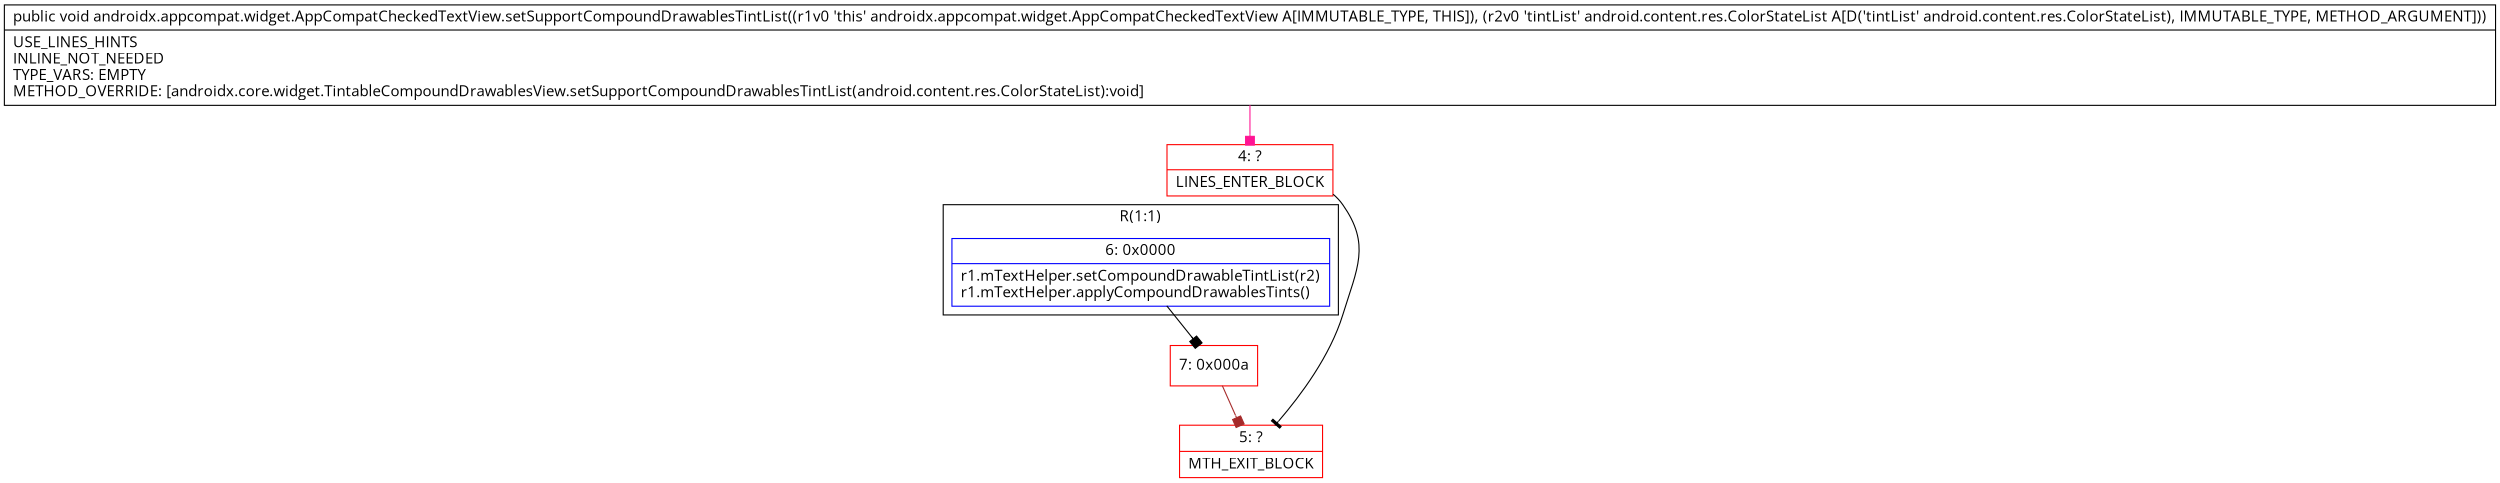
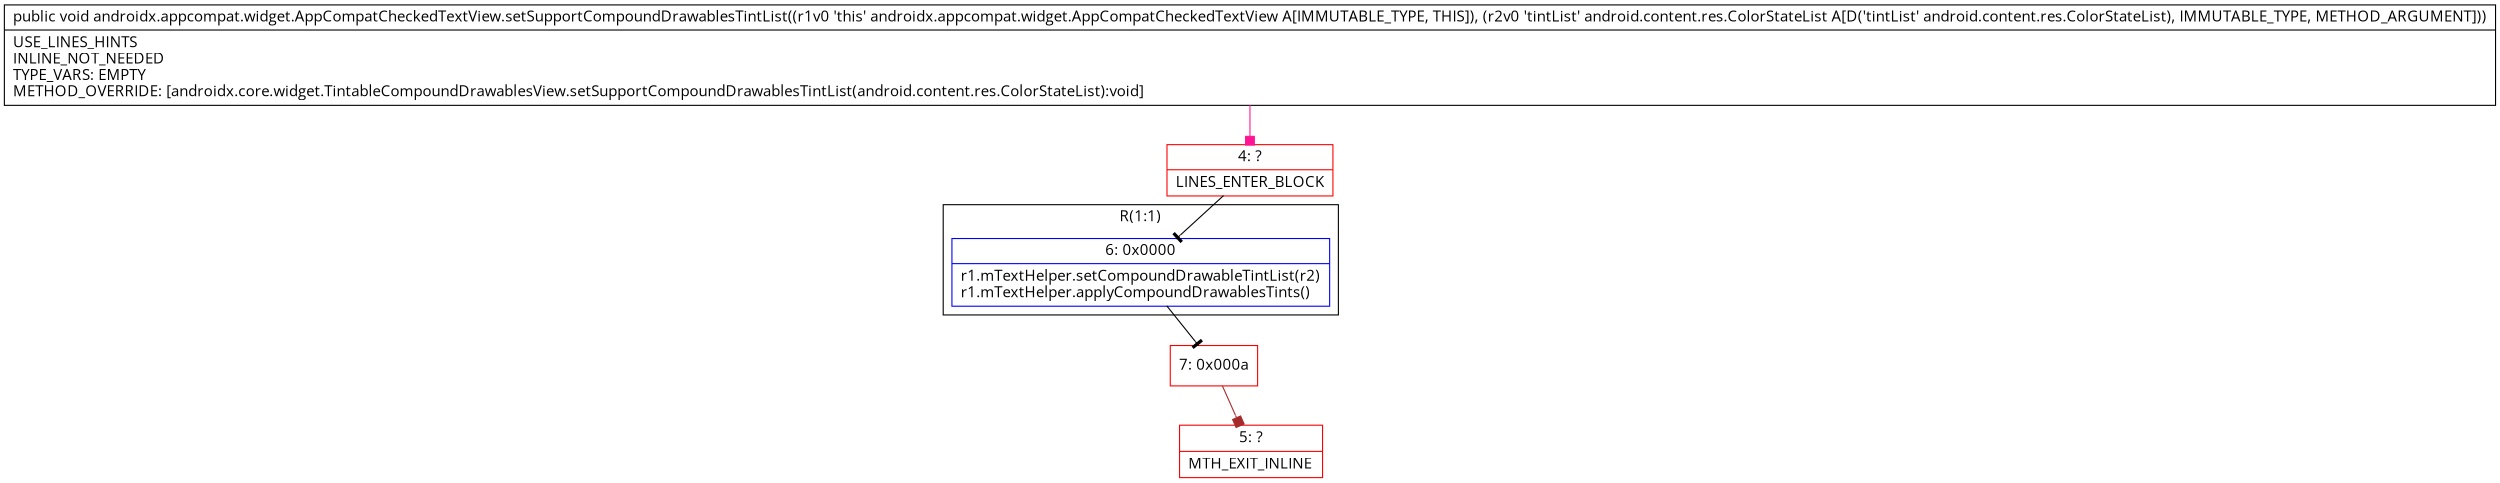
(1346, 306) -> (1202, 215)
(1181, 323) -> (1181, 323)
(1251, 464) -> (1251, 464)
